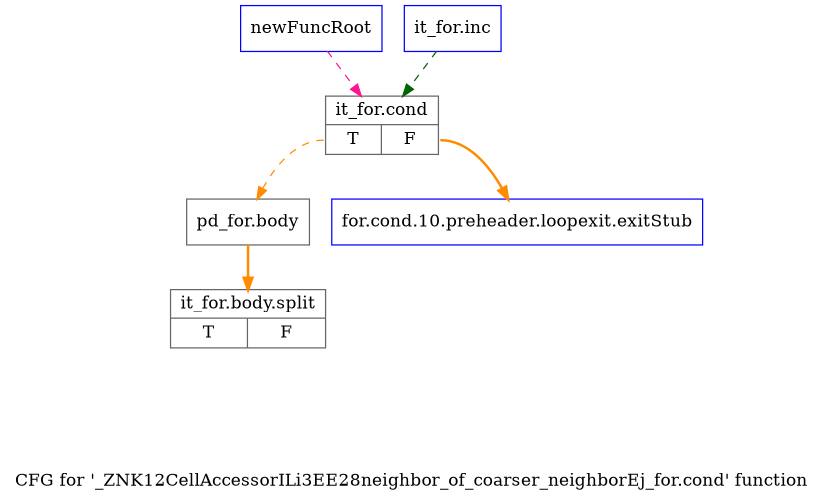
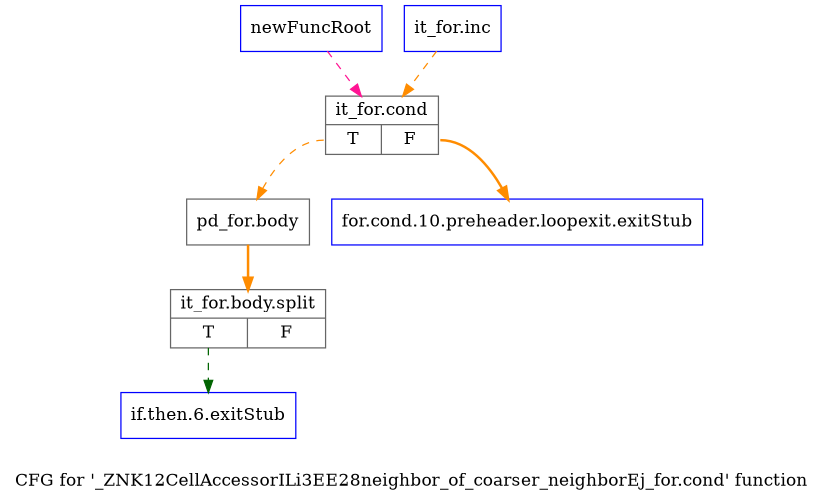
(423, 69) -> (423, 69)
none -> (208, 415)
